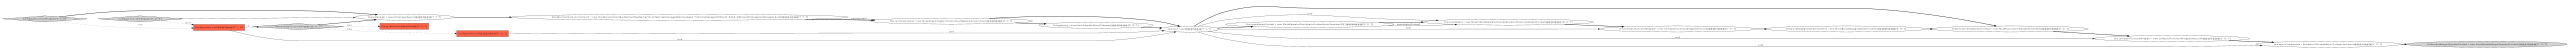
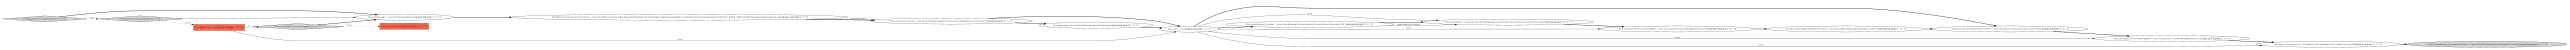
(124, 27) -> (92, 19)
(483, 34) -> none
